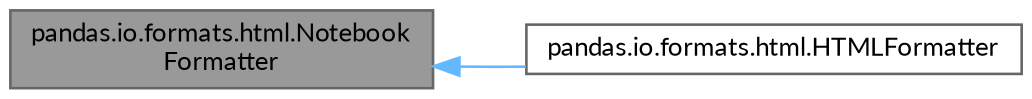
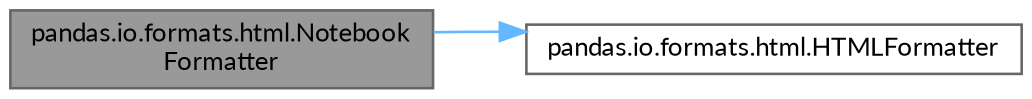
(493, 67) -> (467, 32)
